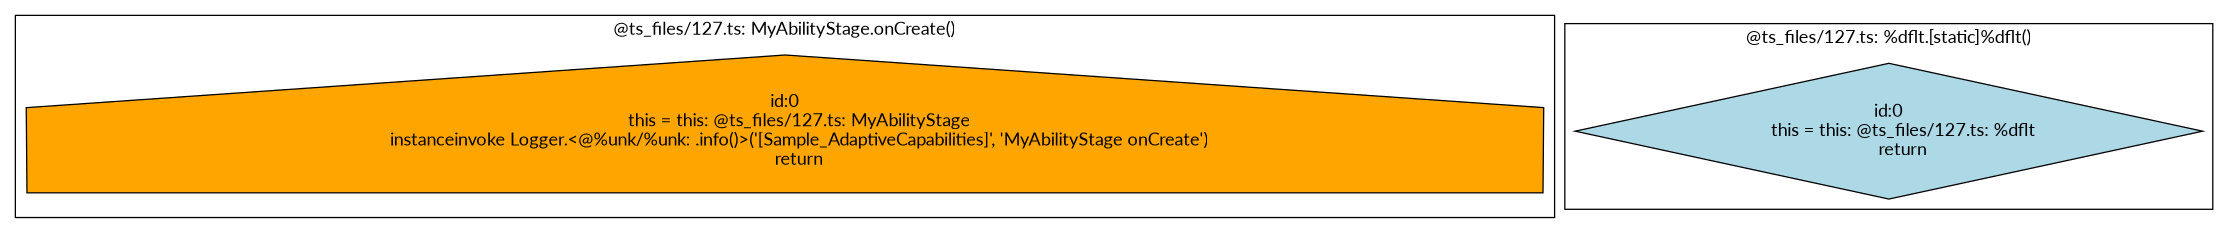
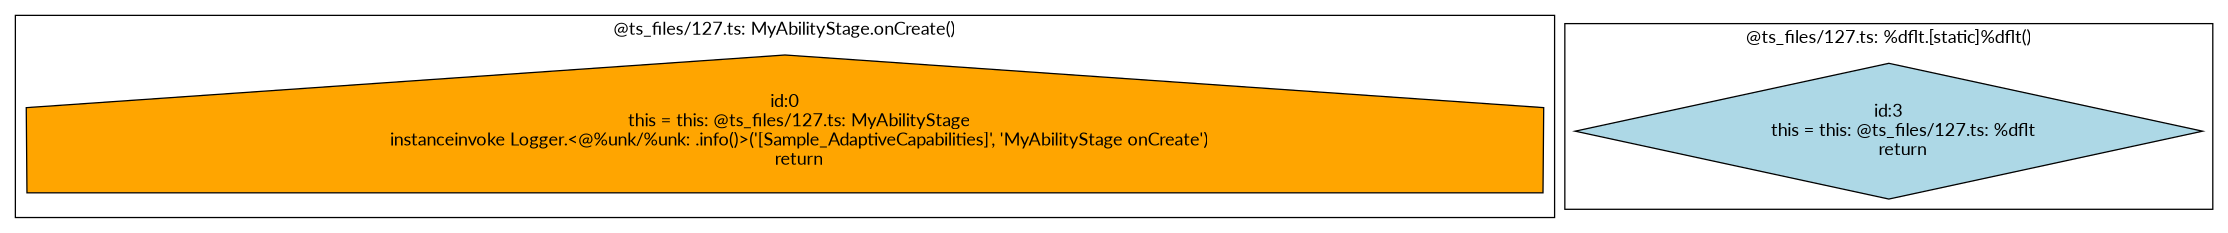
(1889, 131) -> (1889, 131)
